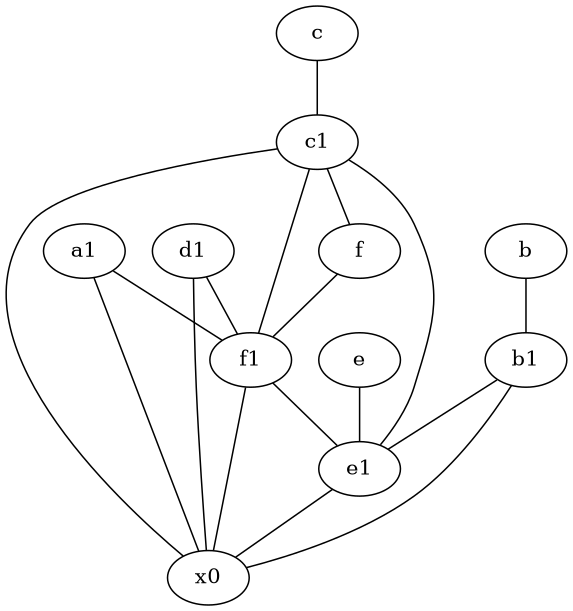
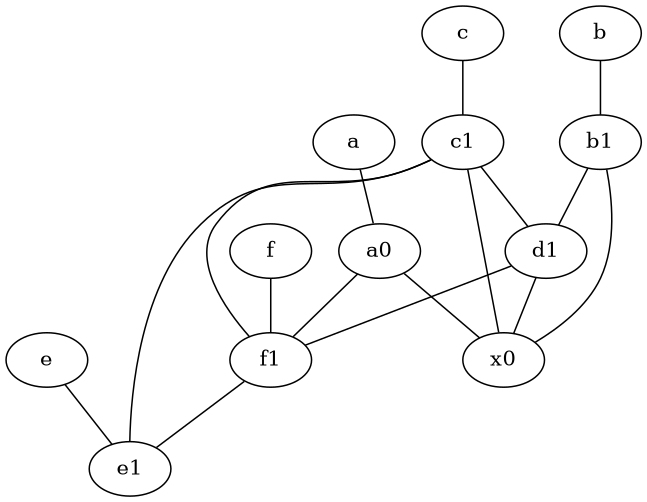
none -> (354, 142)
(338, 197) -> (504, 197)
(84, 251) -> (380, 251)
(443, 415) -> (573, 197)
(230, 469) -> none
(284, 523) -> none
